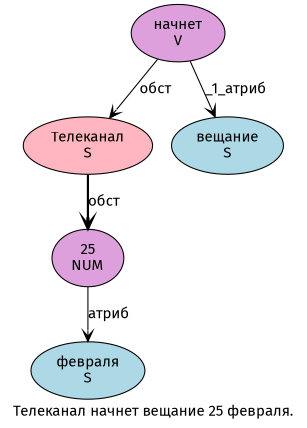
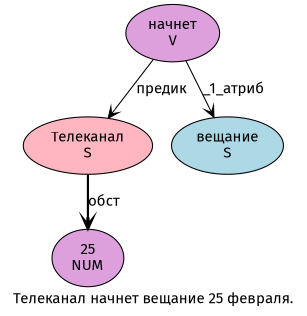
(156, 89) -> (162, 89)
(88, 370) -> none
